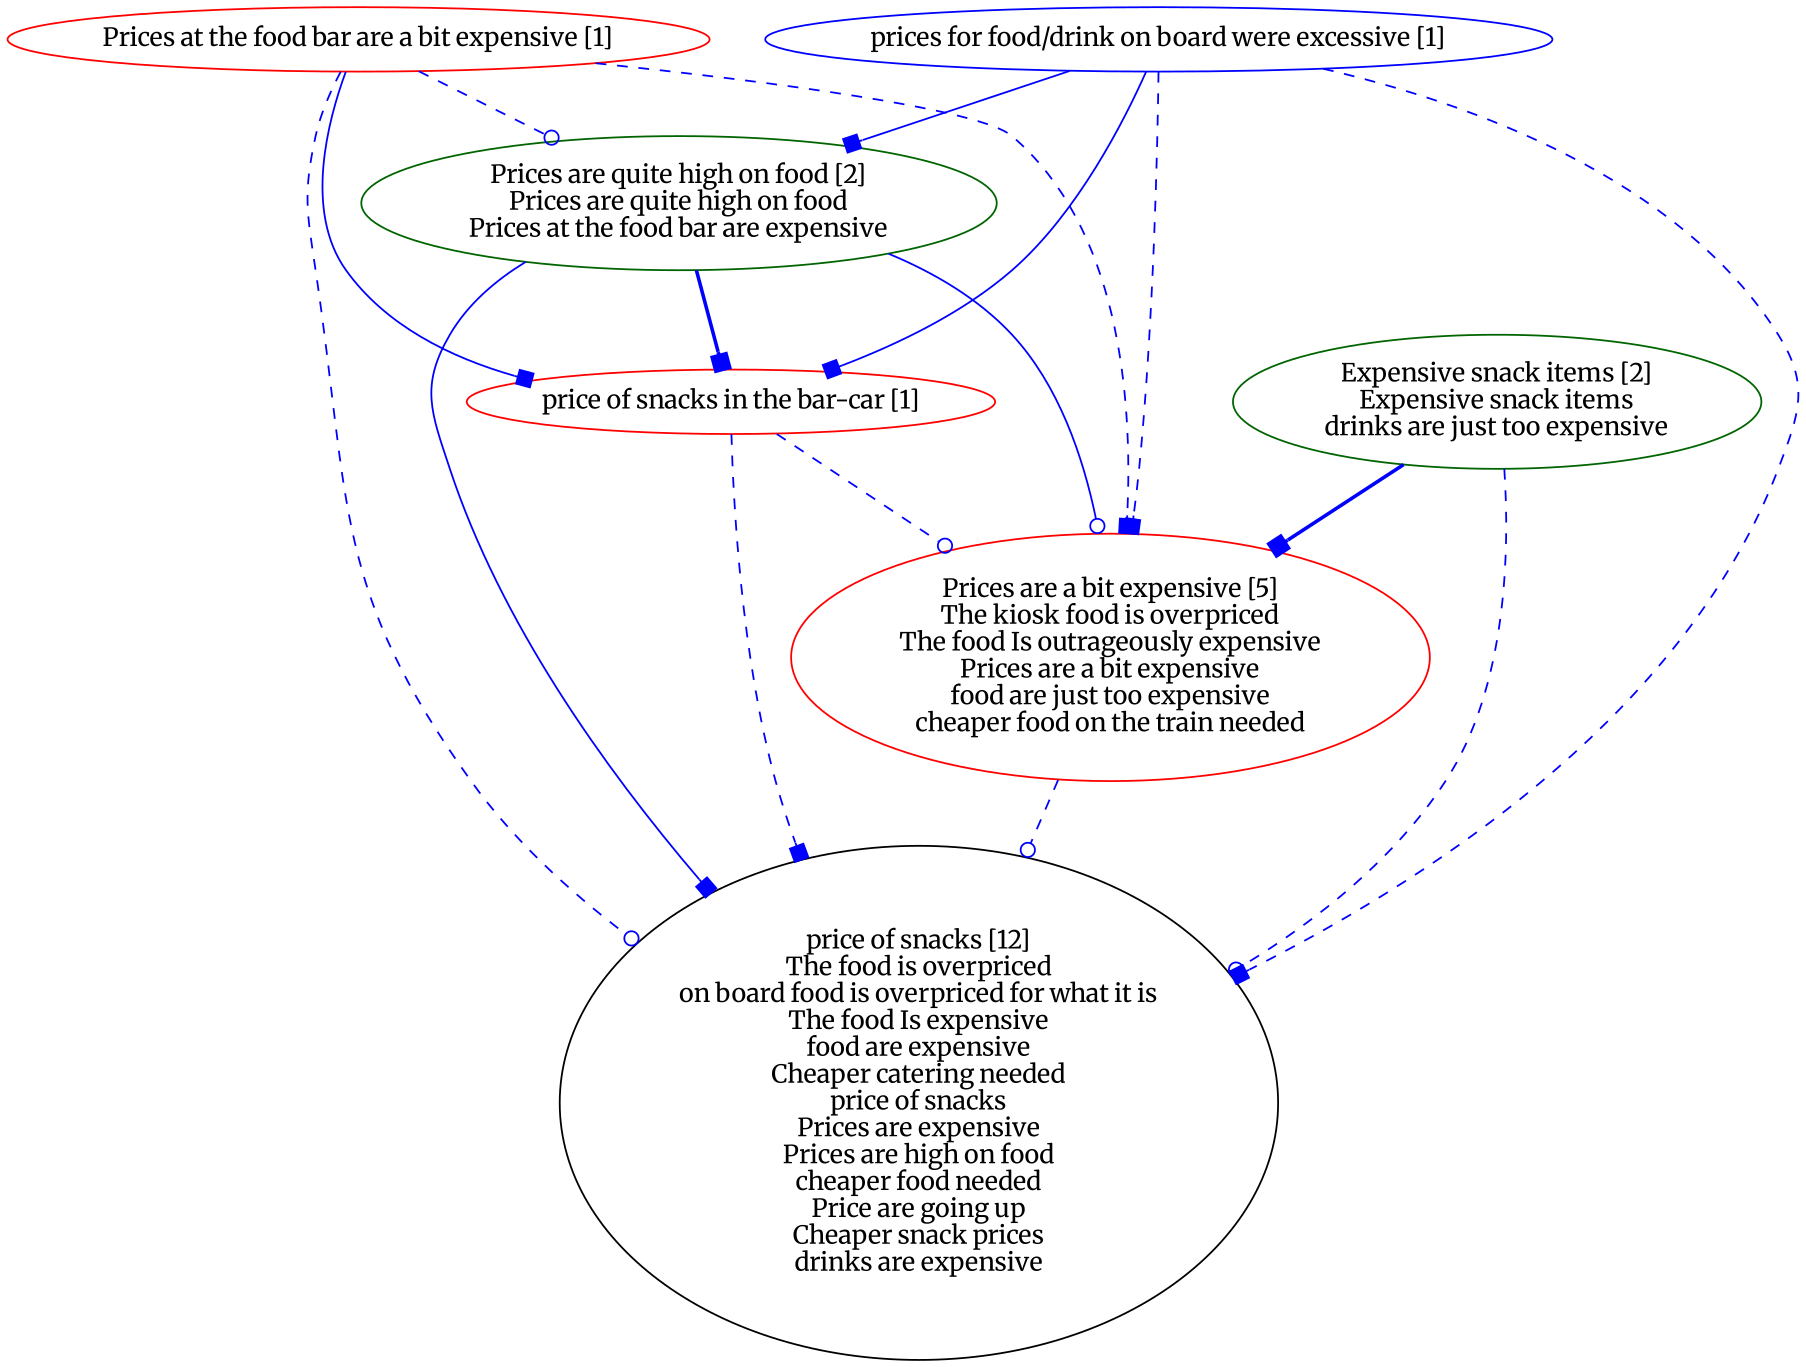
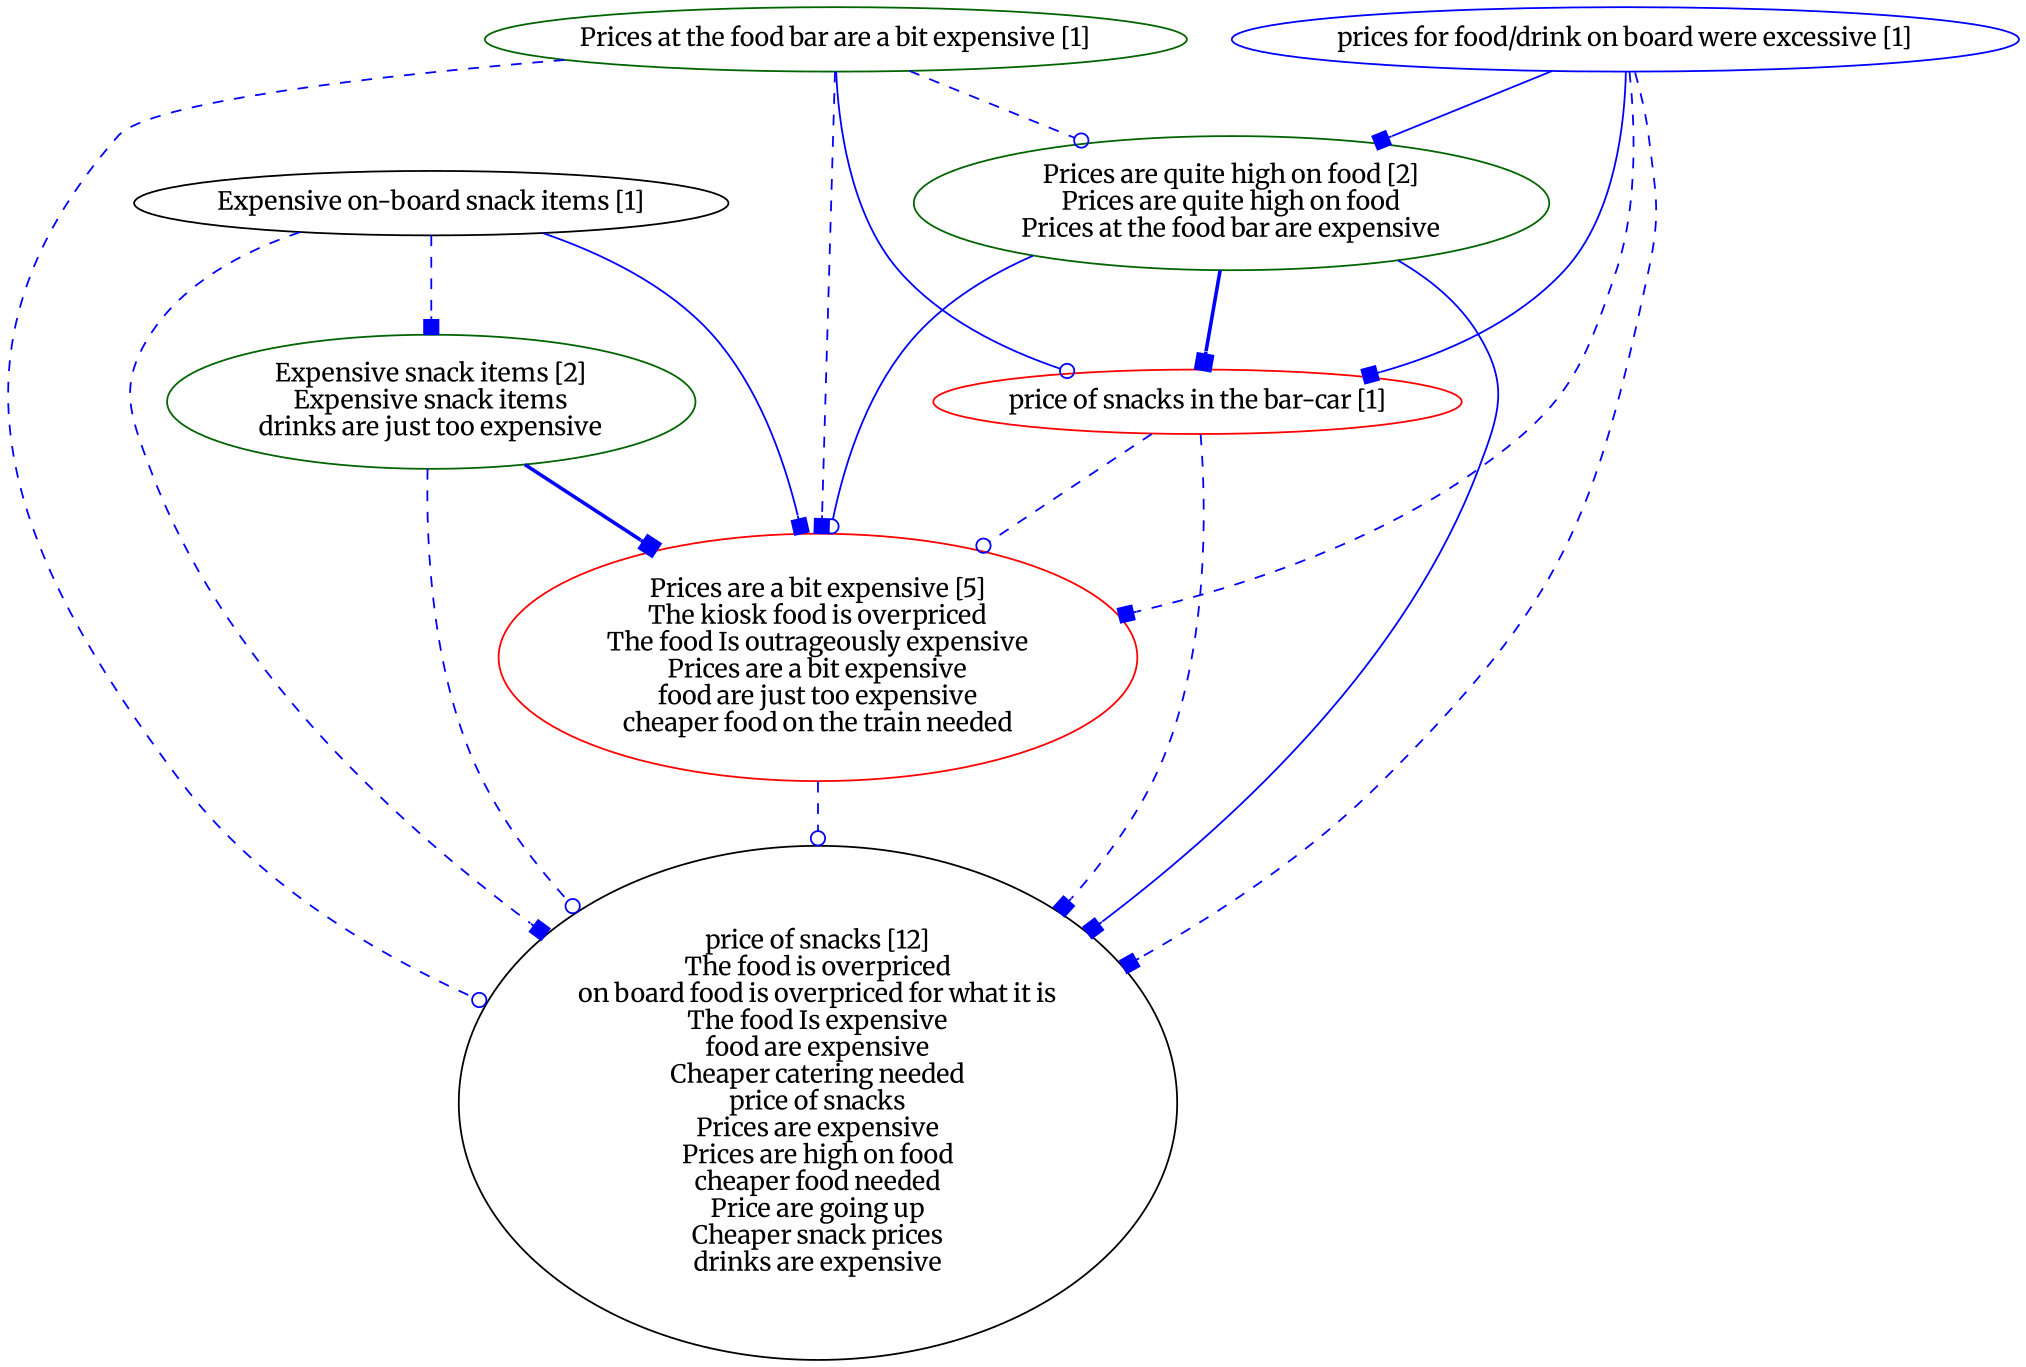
(359, 39) -> (836, 39)
none -> (431, 203)
(345, 269) -> (893, 262)
